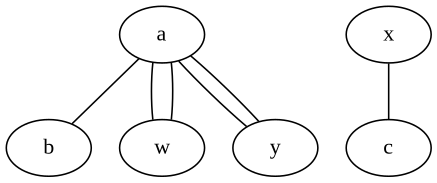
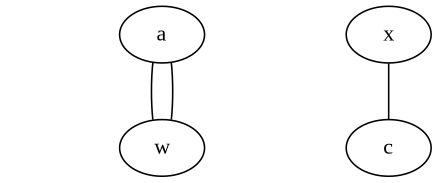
(49, 148) -> none
(275, 148) -> none
